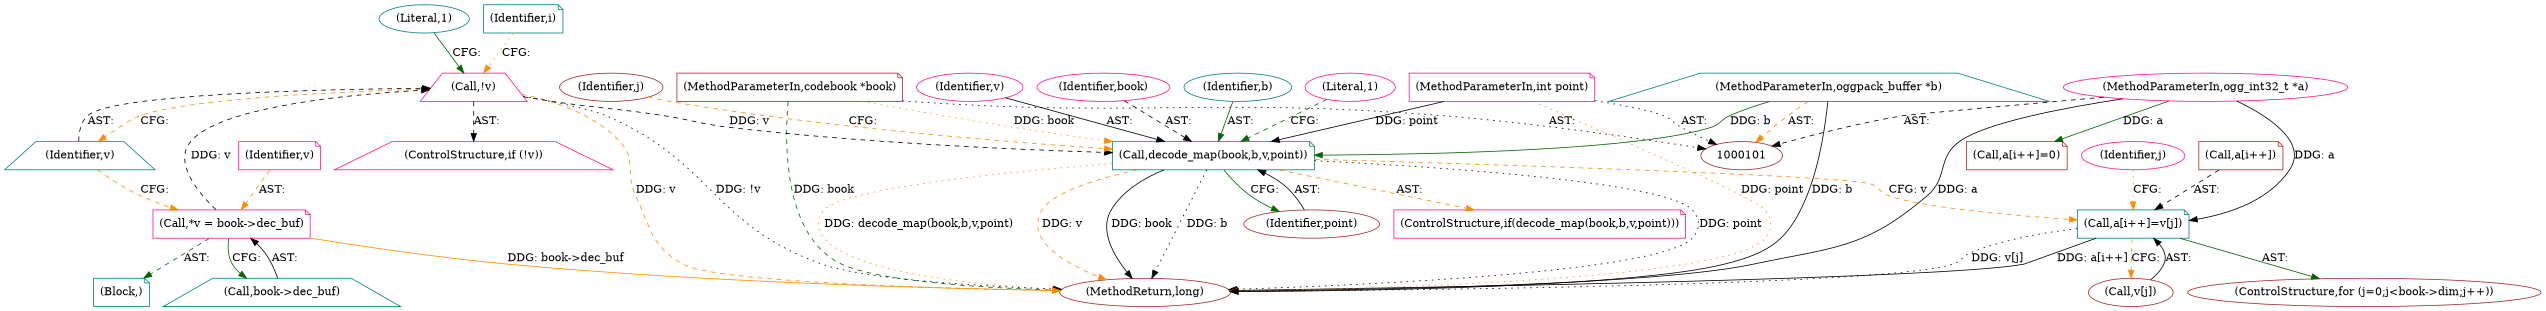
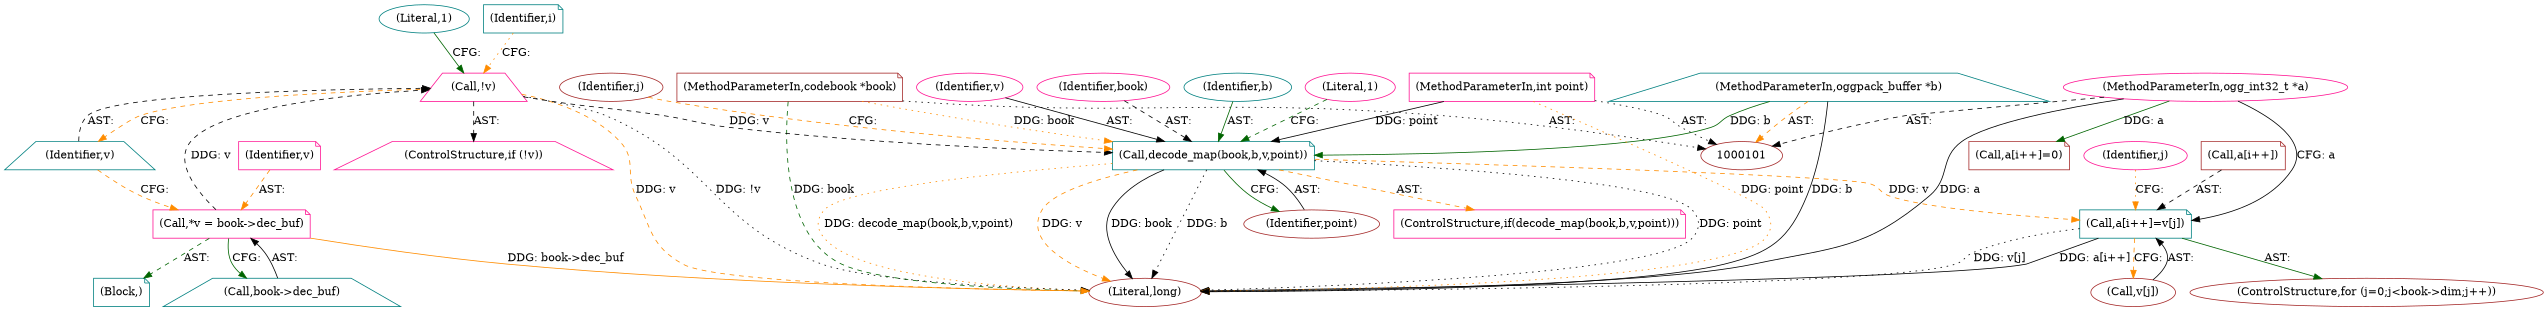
(2315, 156) -> (2316, 156)
(1908, 190) -> (1909, 190)
(1145, 292) -> (1145, 292)
